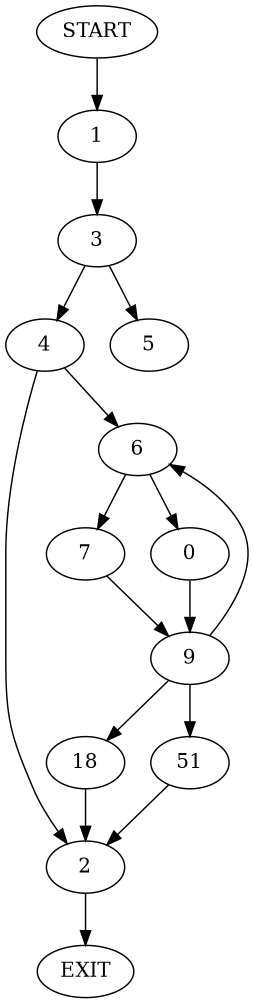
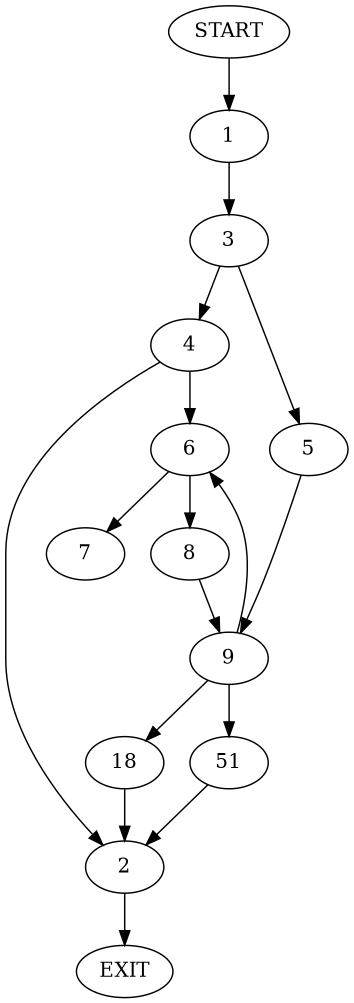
(190, 554) -> (190, 554)
(132, 601) -> (276, 548)
